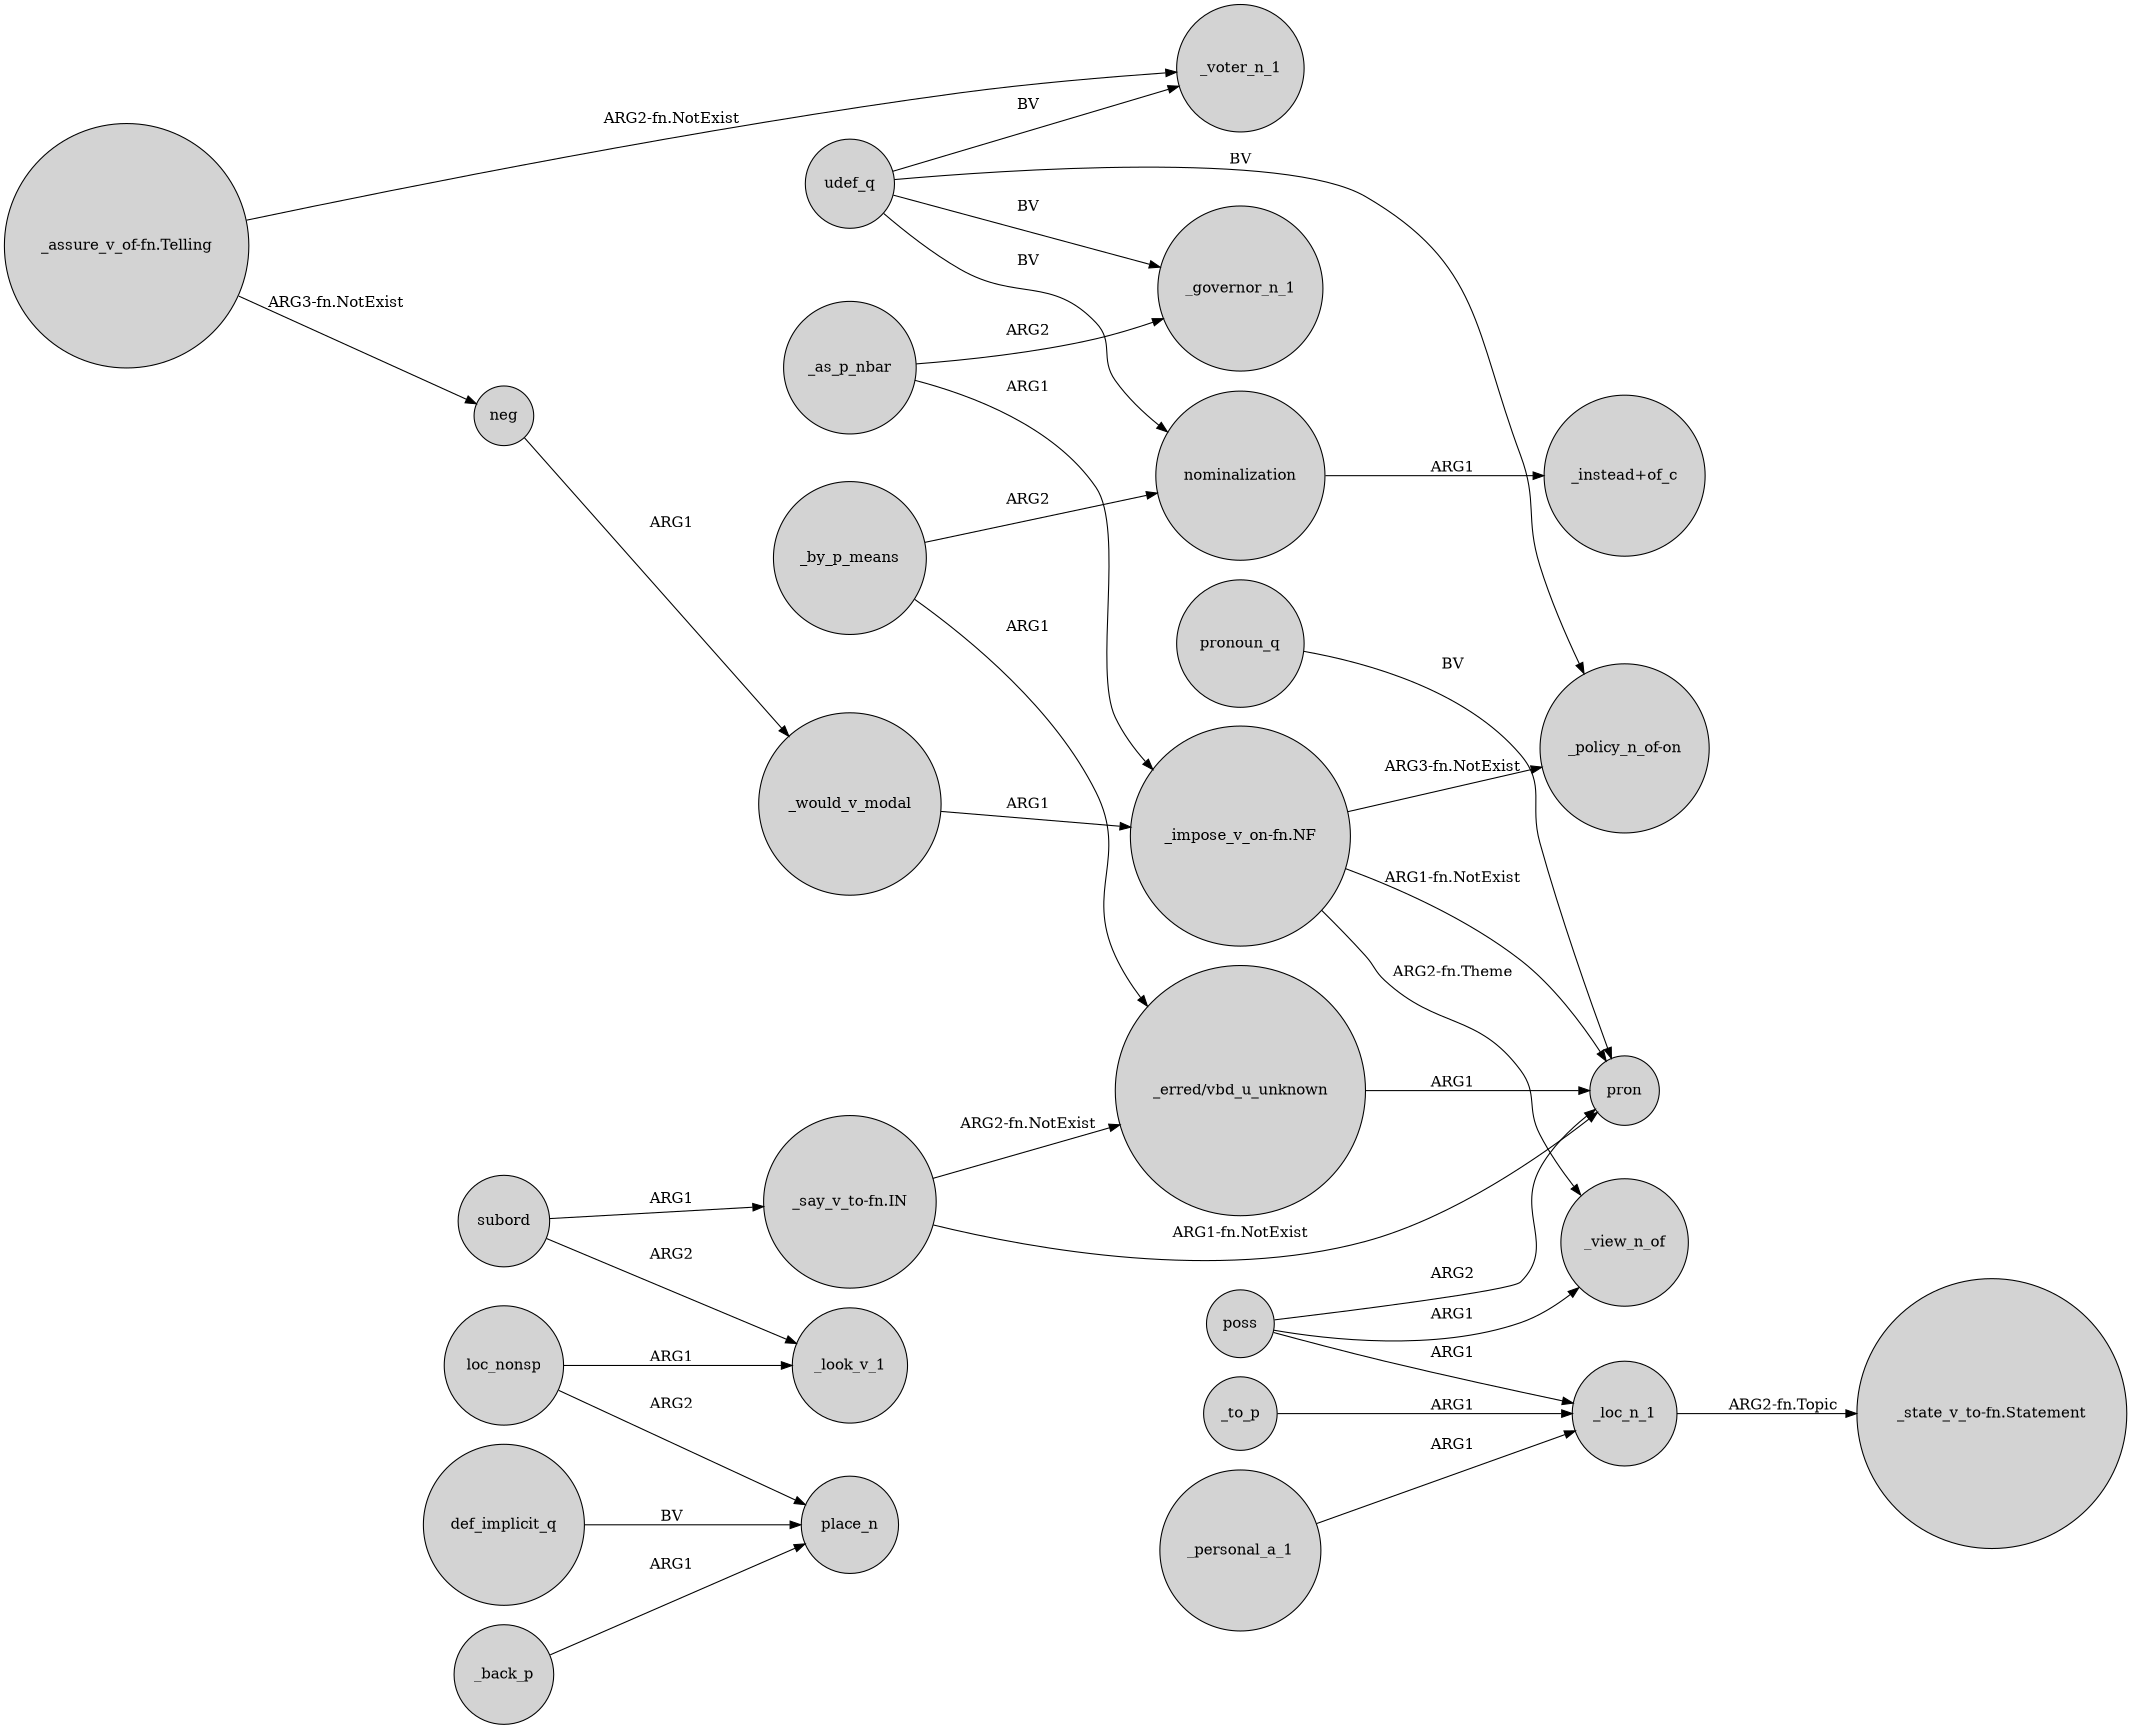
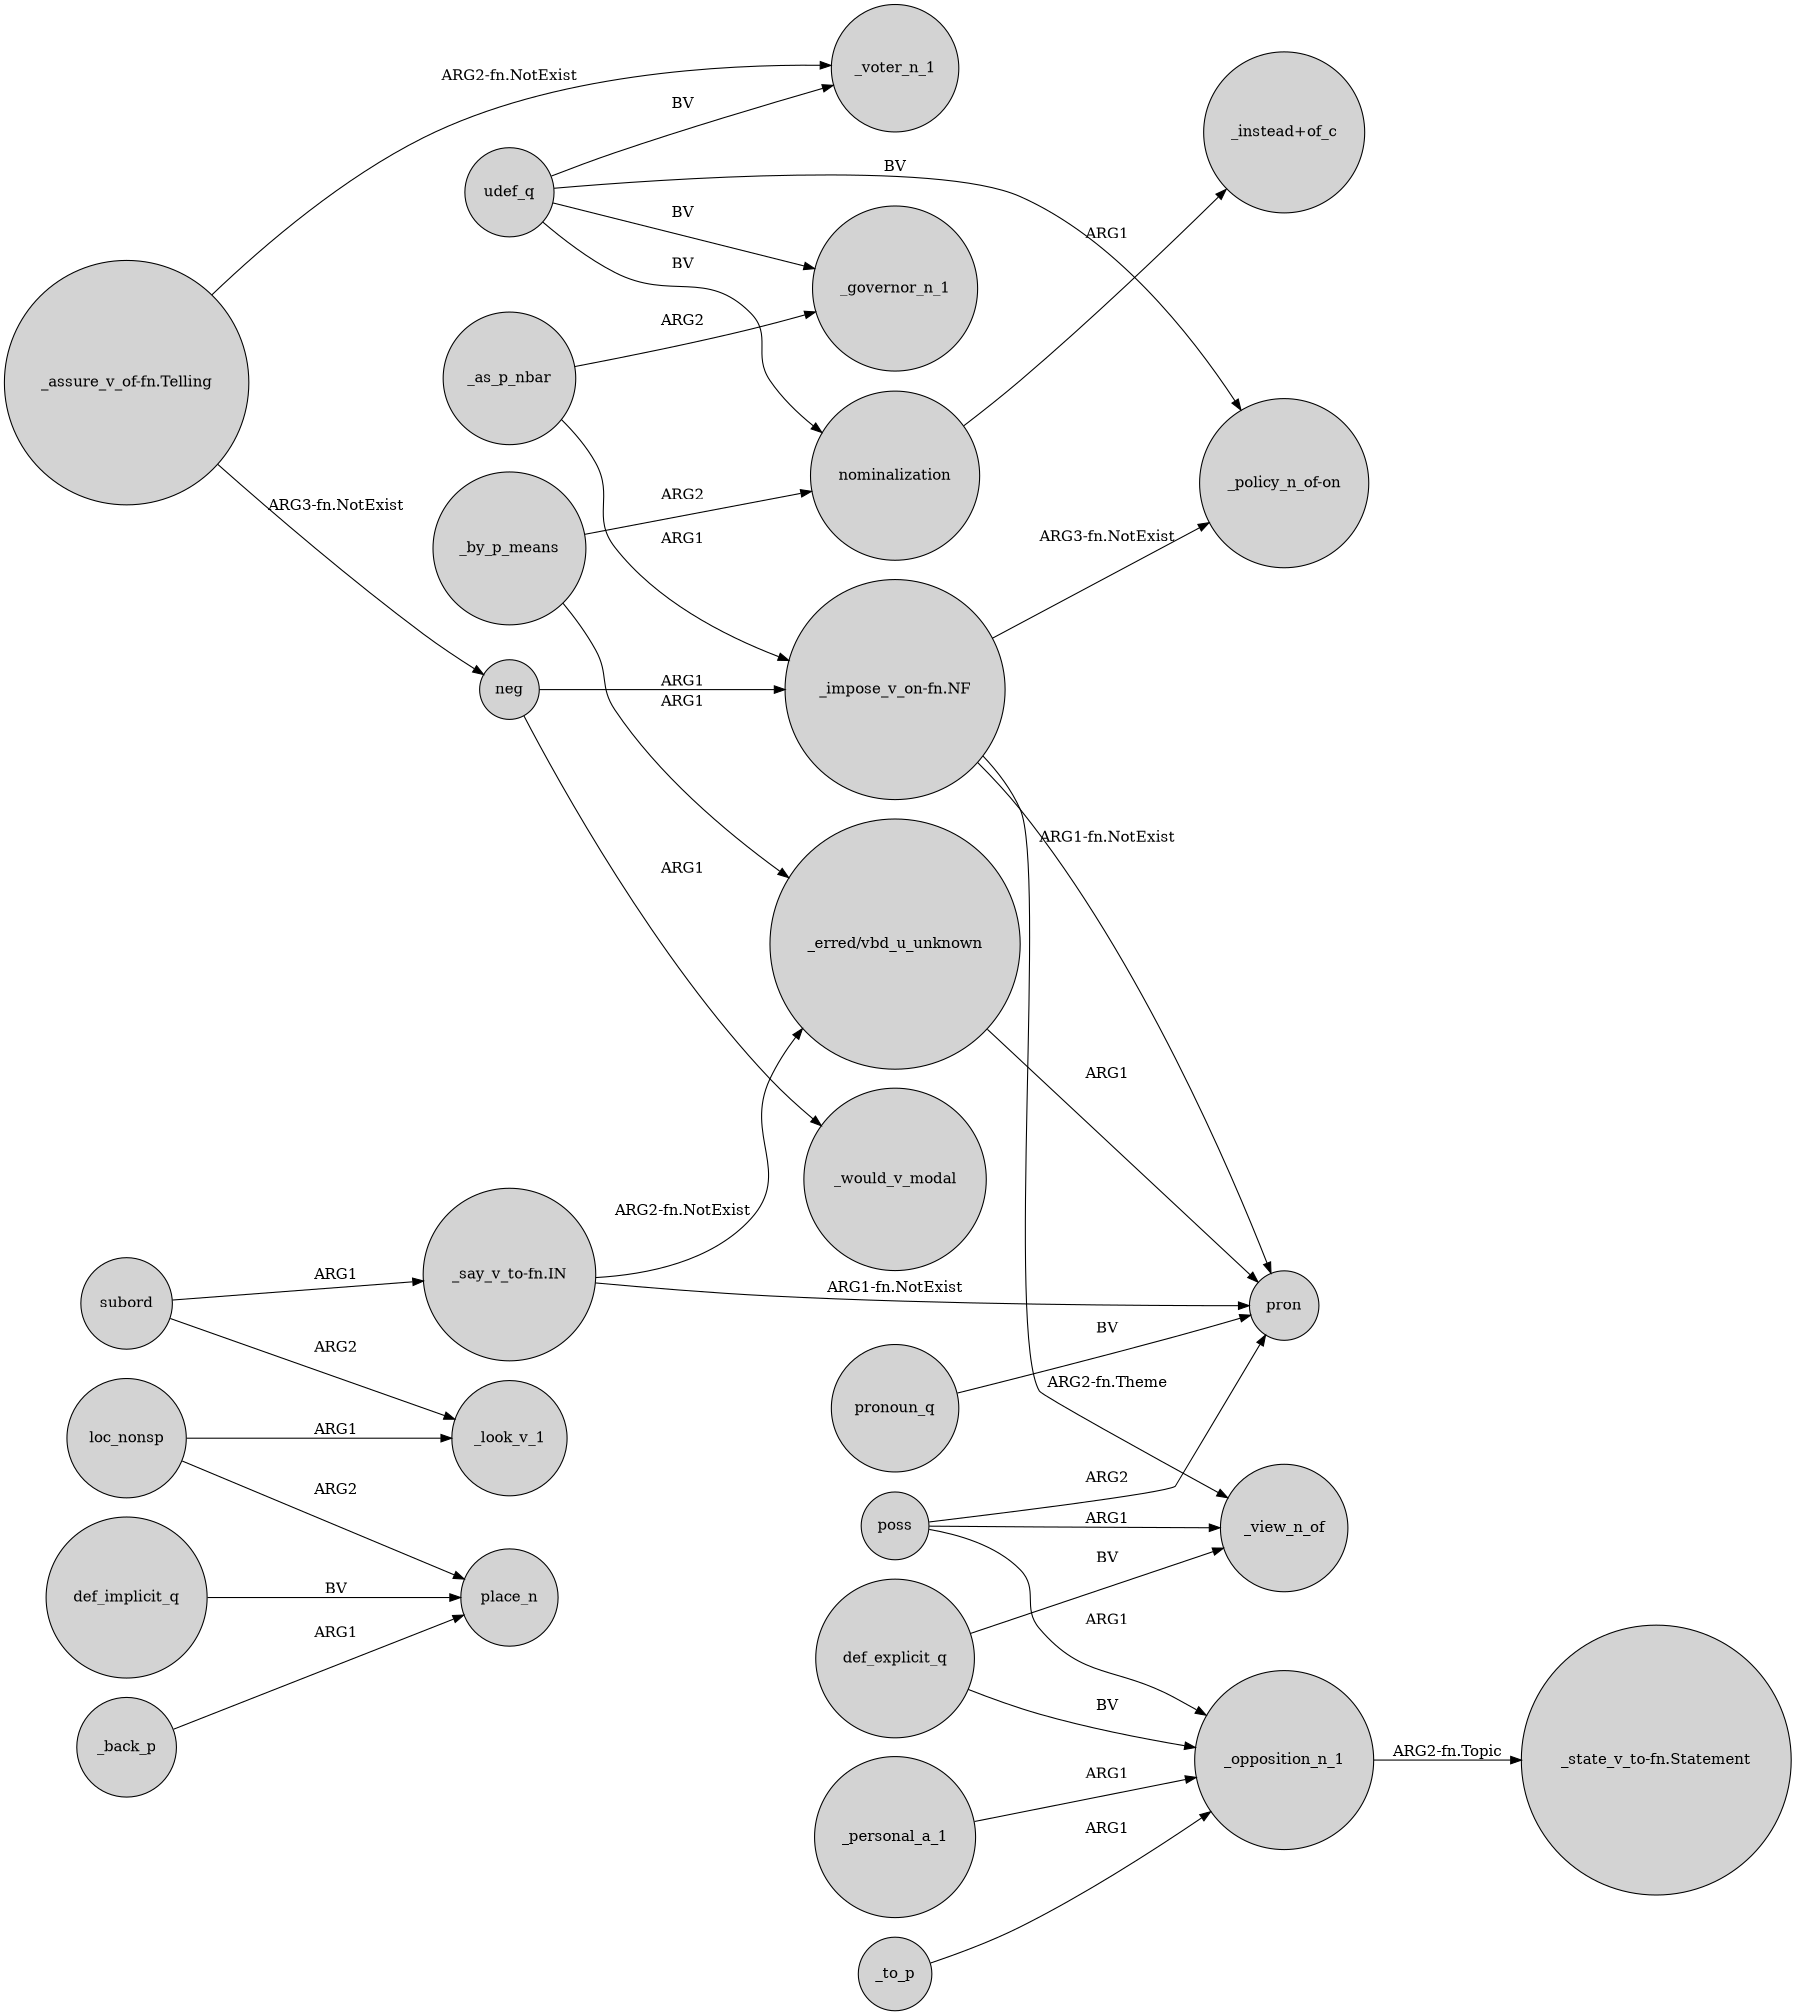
(1030, 819) -> (657, 690)
(1625, 1414) -> (1284, 1760)
none -> (895, 1658)
